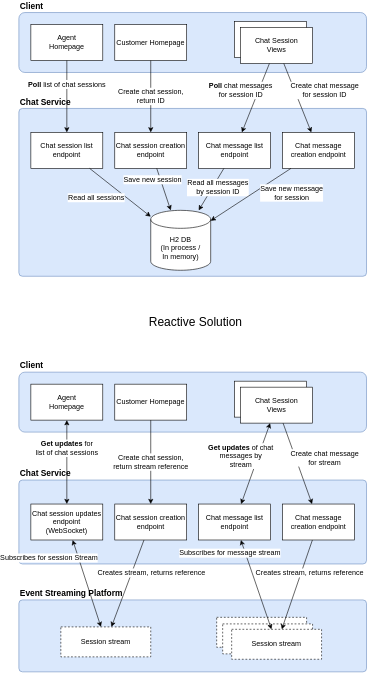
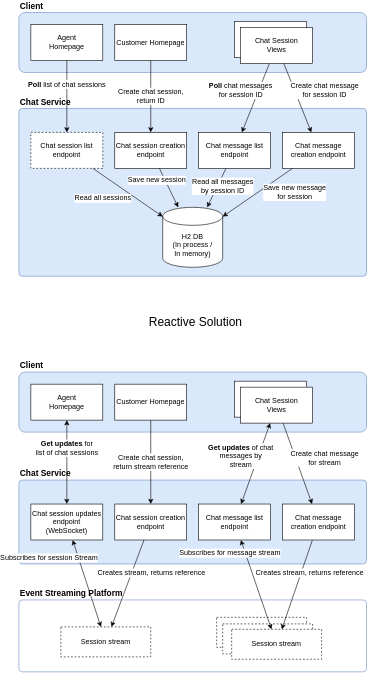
(67, 150) -> (67, 150)
(181, 240) -> (193, 237)
(193, 636) -> (193, 636)
